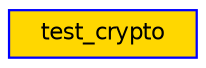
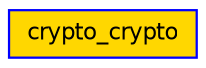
(103, 34) -> (103, 34)
